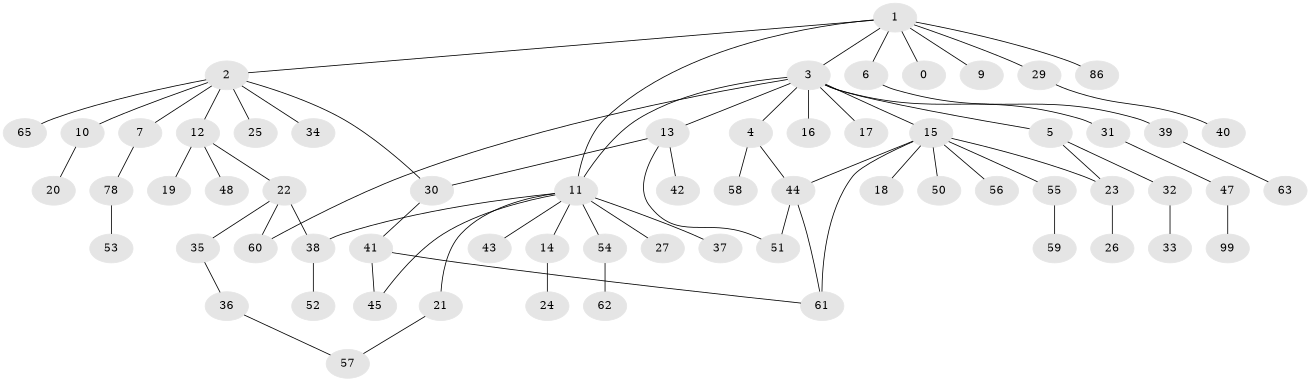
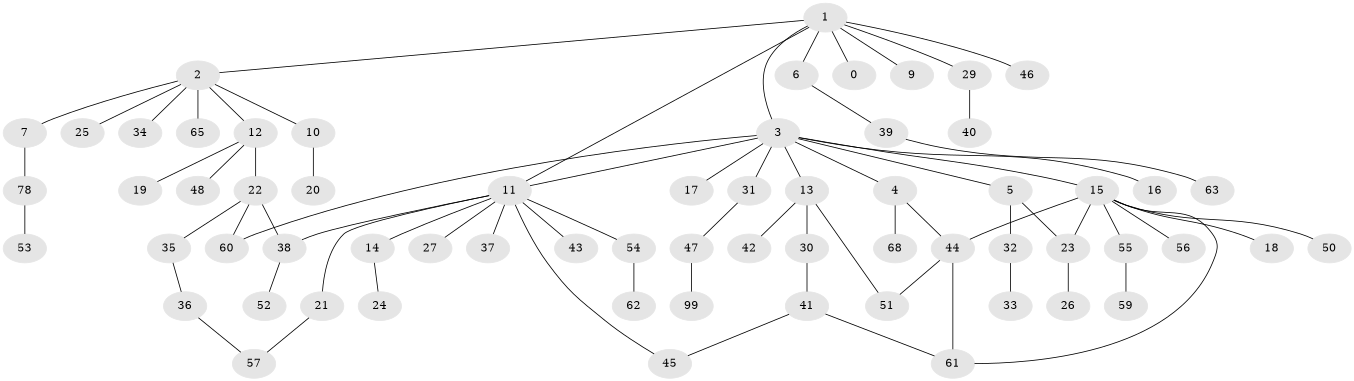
(1097, 75) -> (1027, 75)
(340, 118) -> none
(736, 191) -> (895, 248)
